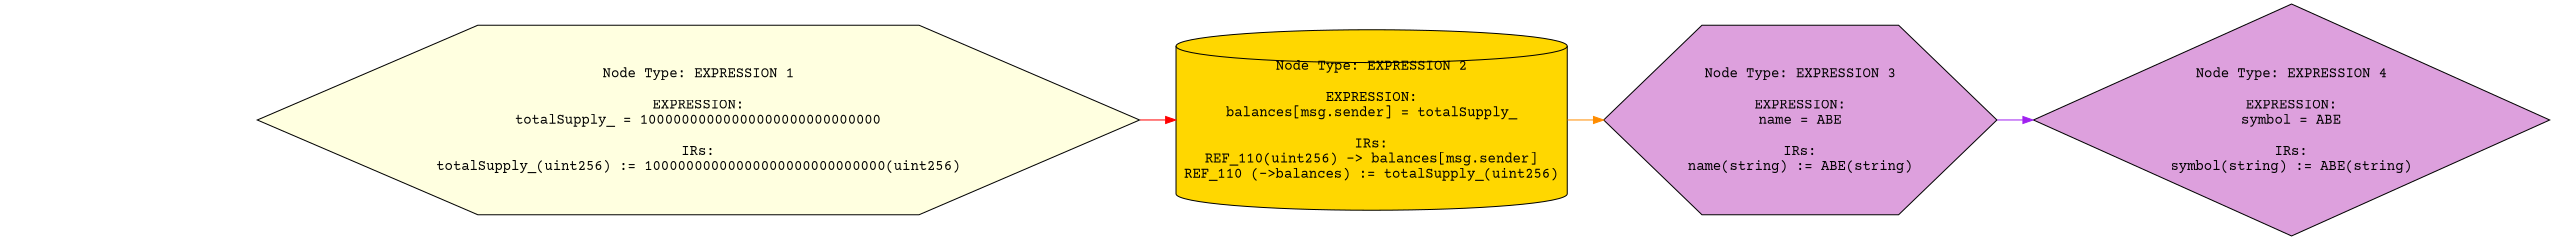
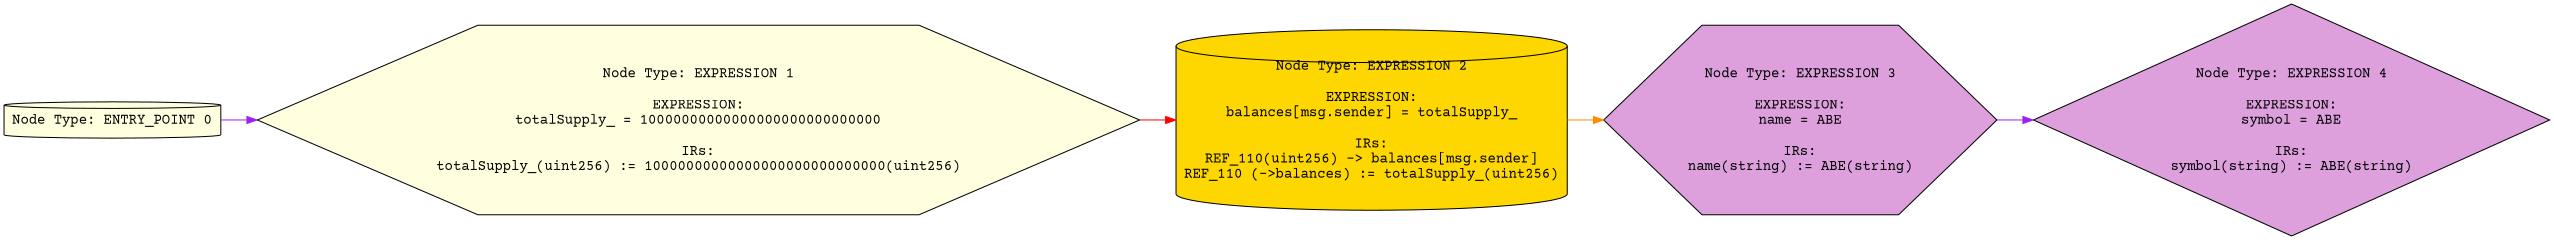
none -> (112, 120)
